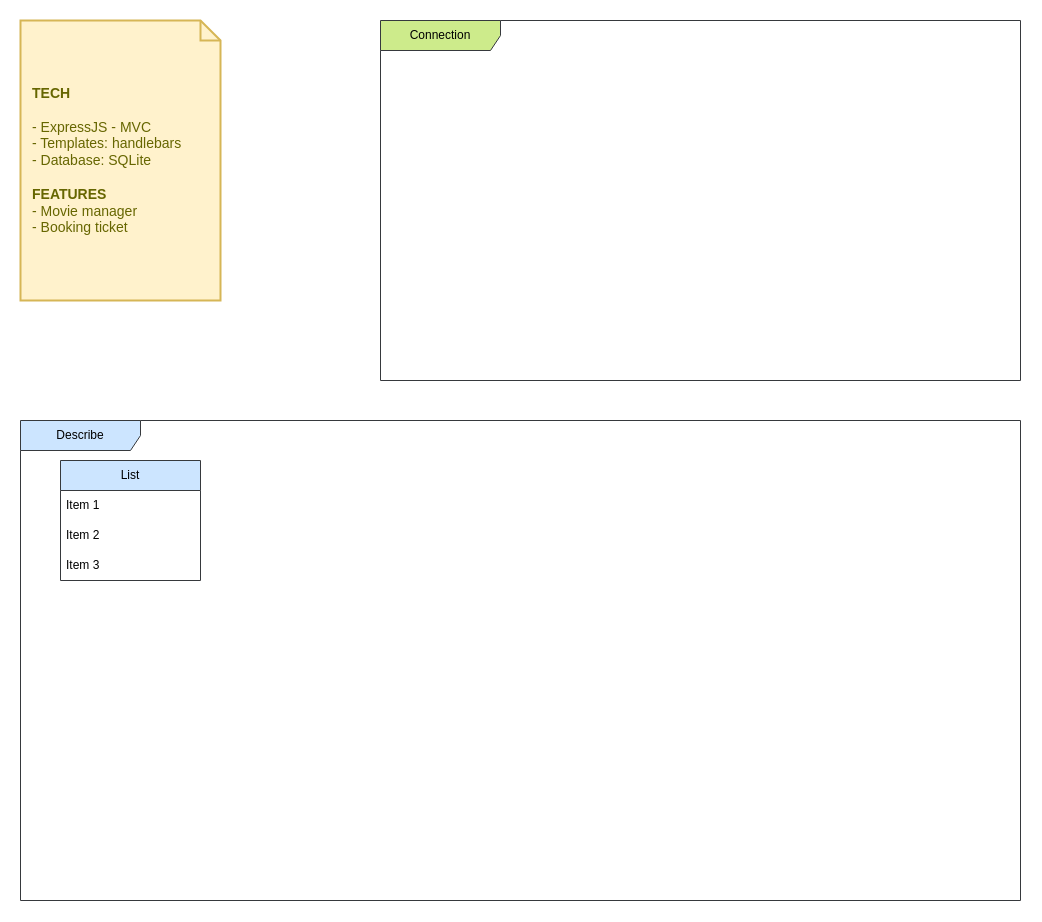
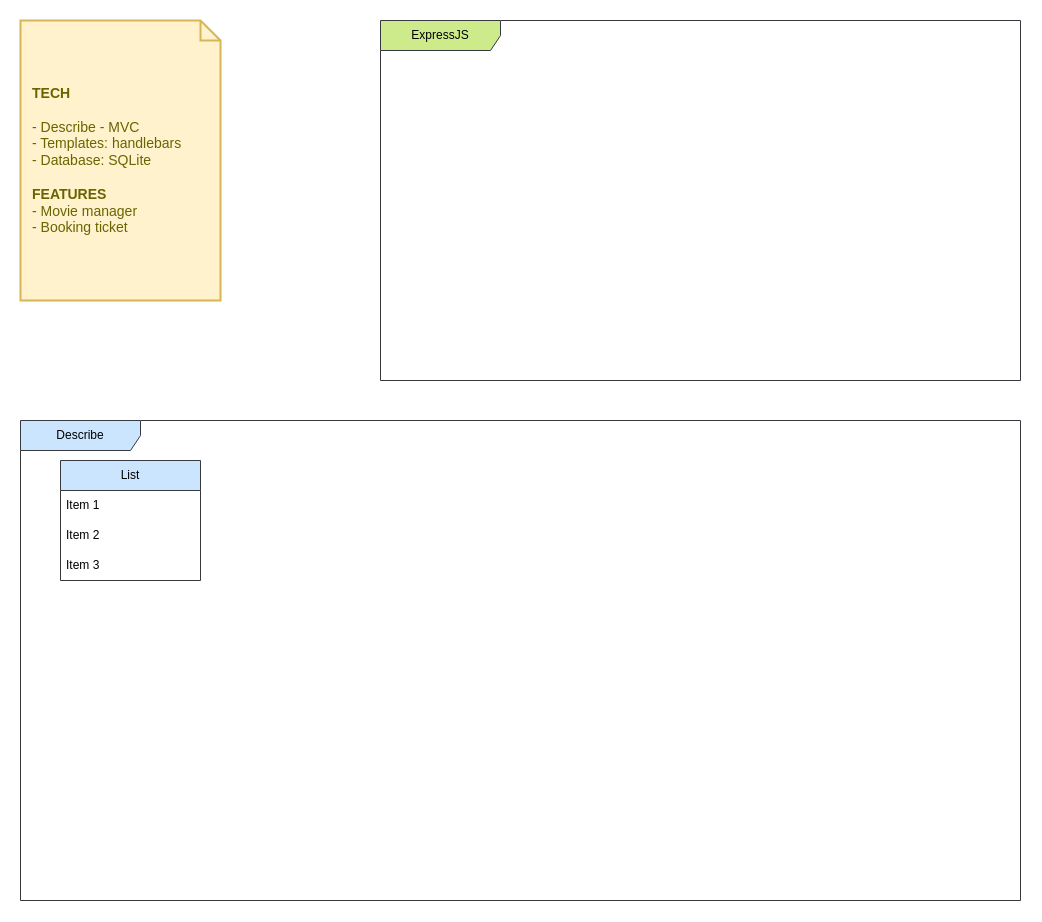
(441, 36) -> (441, 36)
(114, 161) -> (114, 161)
